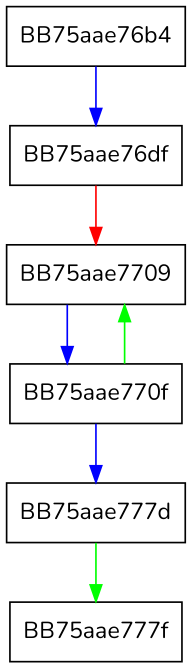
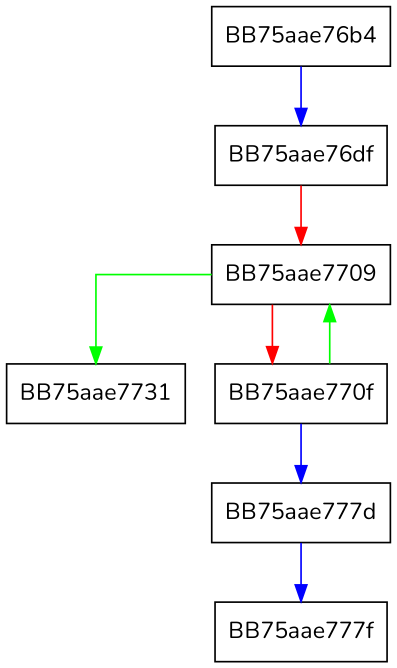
(67, 326) -> (272, 326)
none -> (96, 394)
(96, 564) -> (301, 564)
